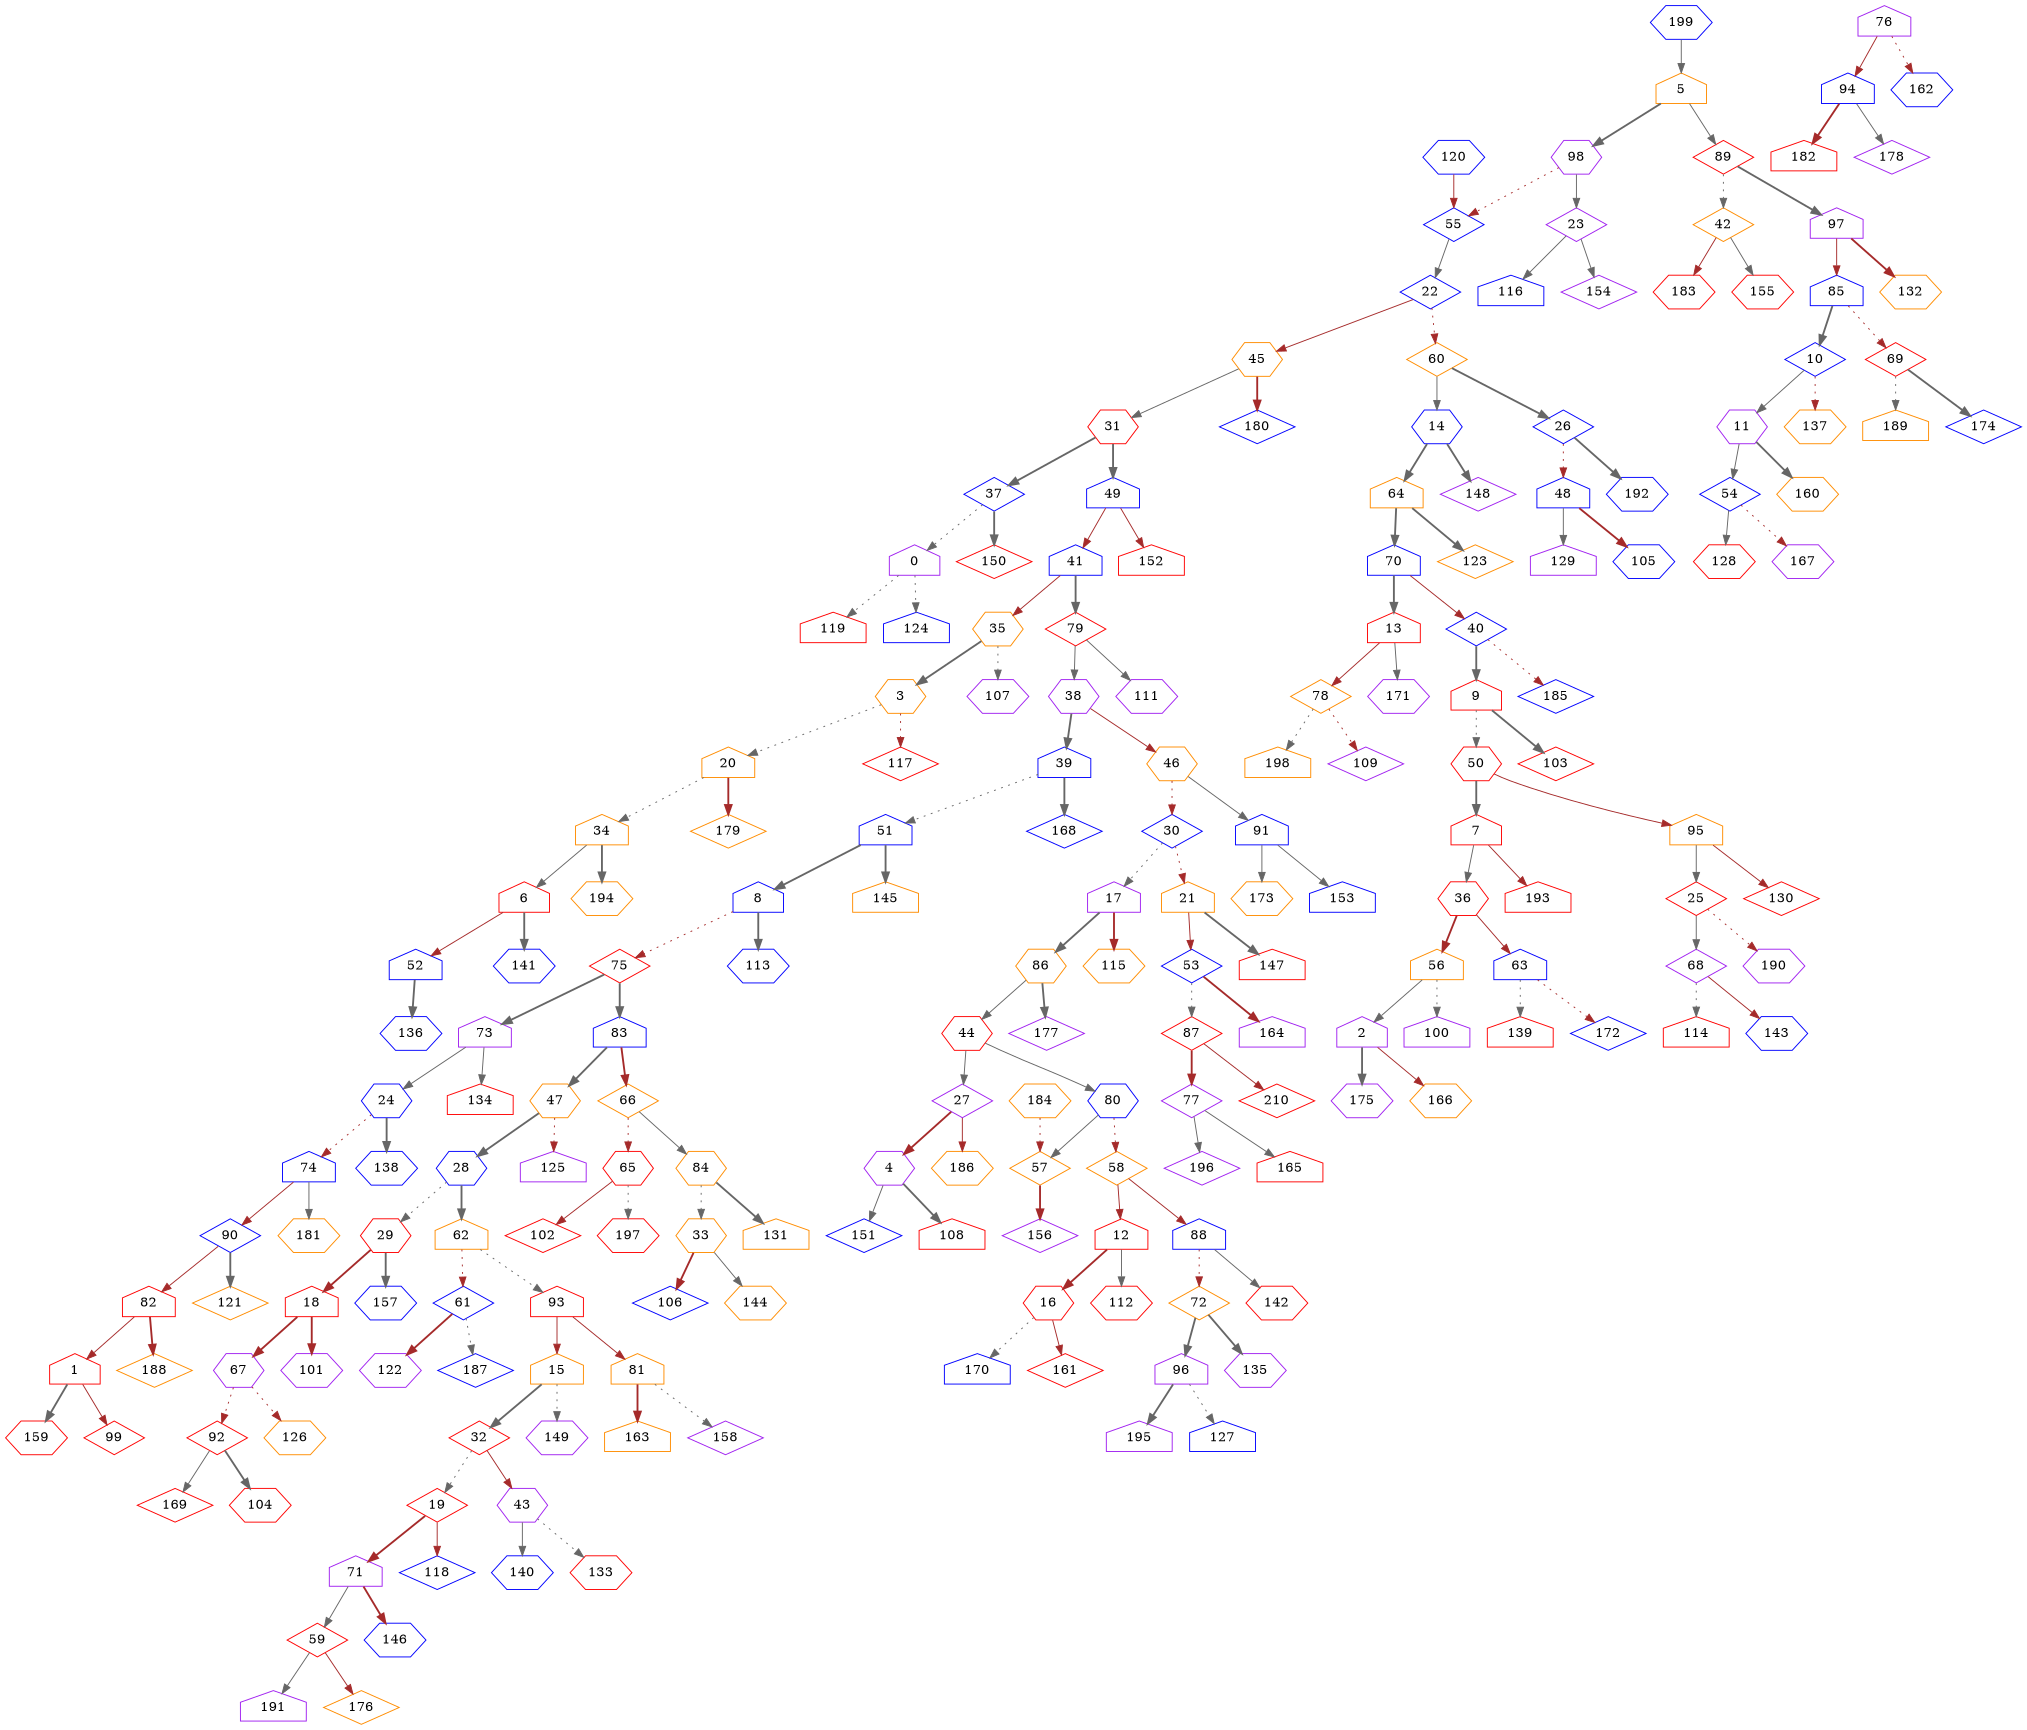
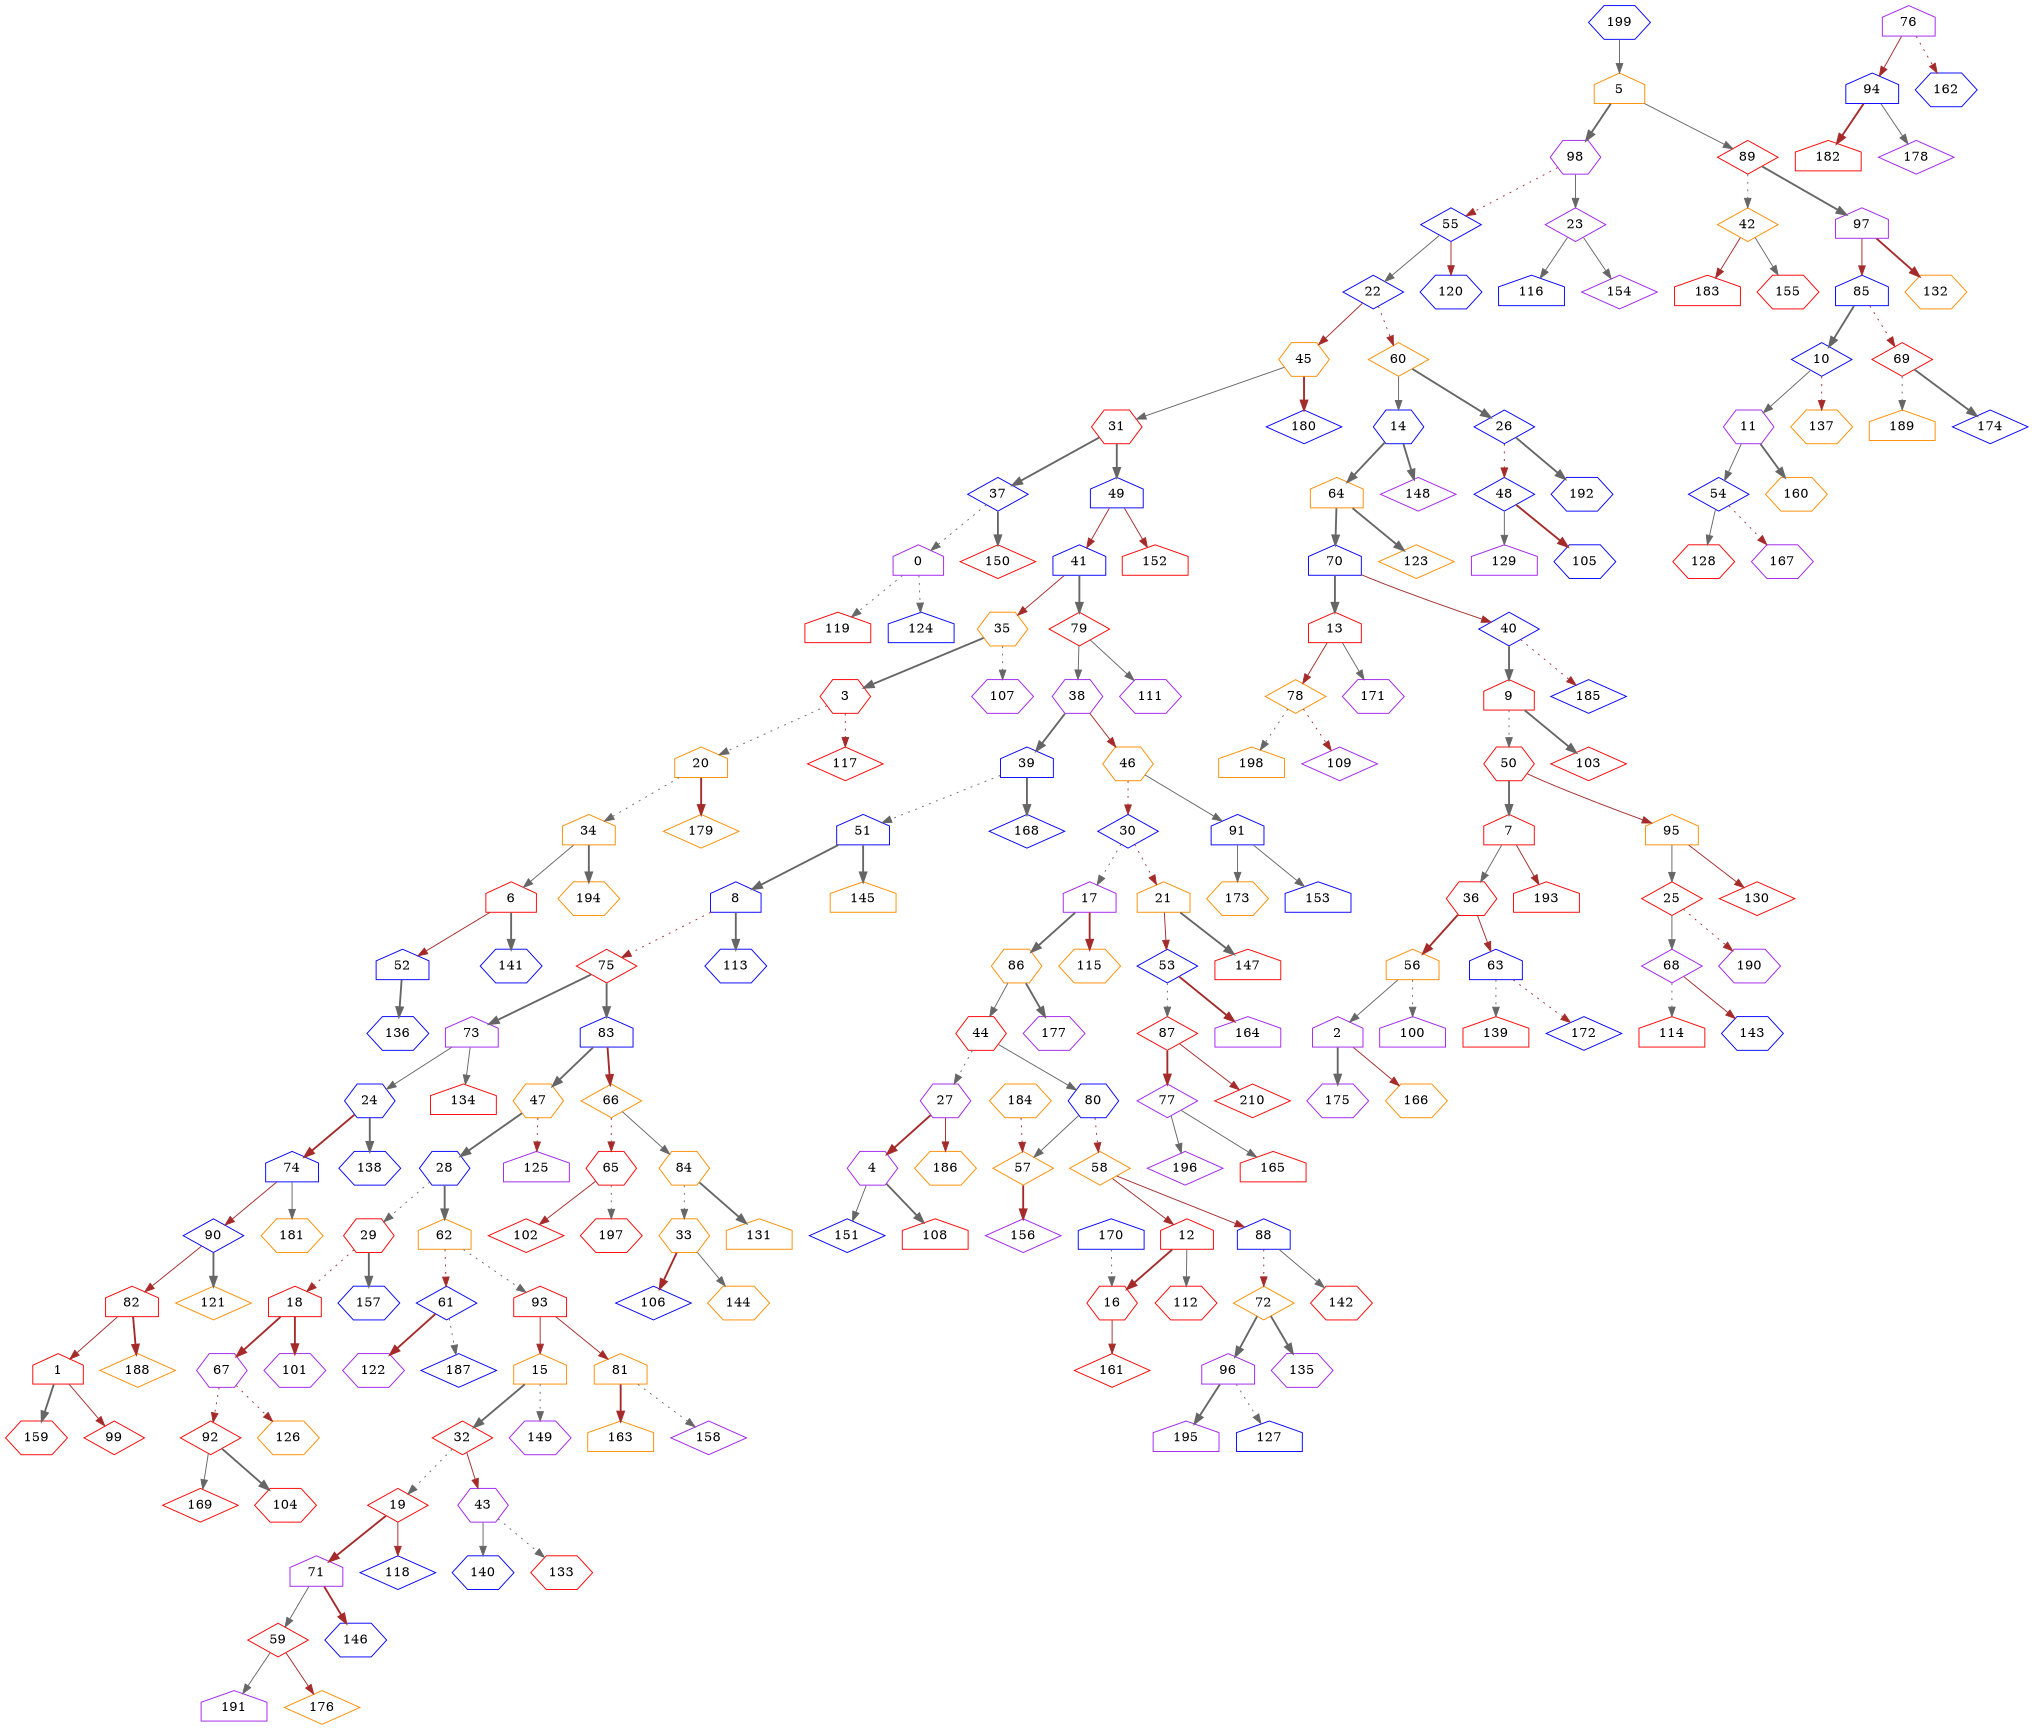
(1454, 186) -> (1451, 254)
(1684, 292) -> (1707, 292)
(1563, 494) -> (1504, 494)
(901, 696) -> (845, 696)
(1047, 1033) -> (1054, 1033)
(965, 1063) -> (965, 1063)
(962, 1101) -> (945, 1101)
(350, 1133) -> (333, 1133)
(351, 1267) -> (334, 1267)
(1015, 1334) -> (1112, 1263)
